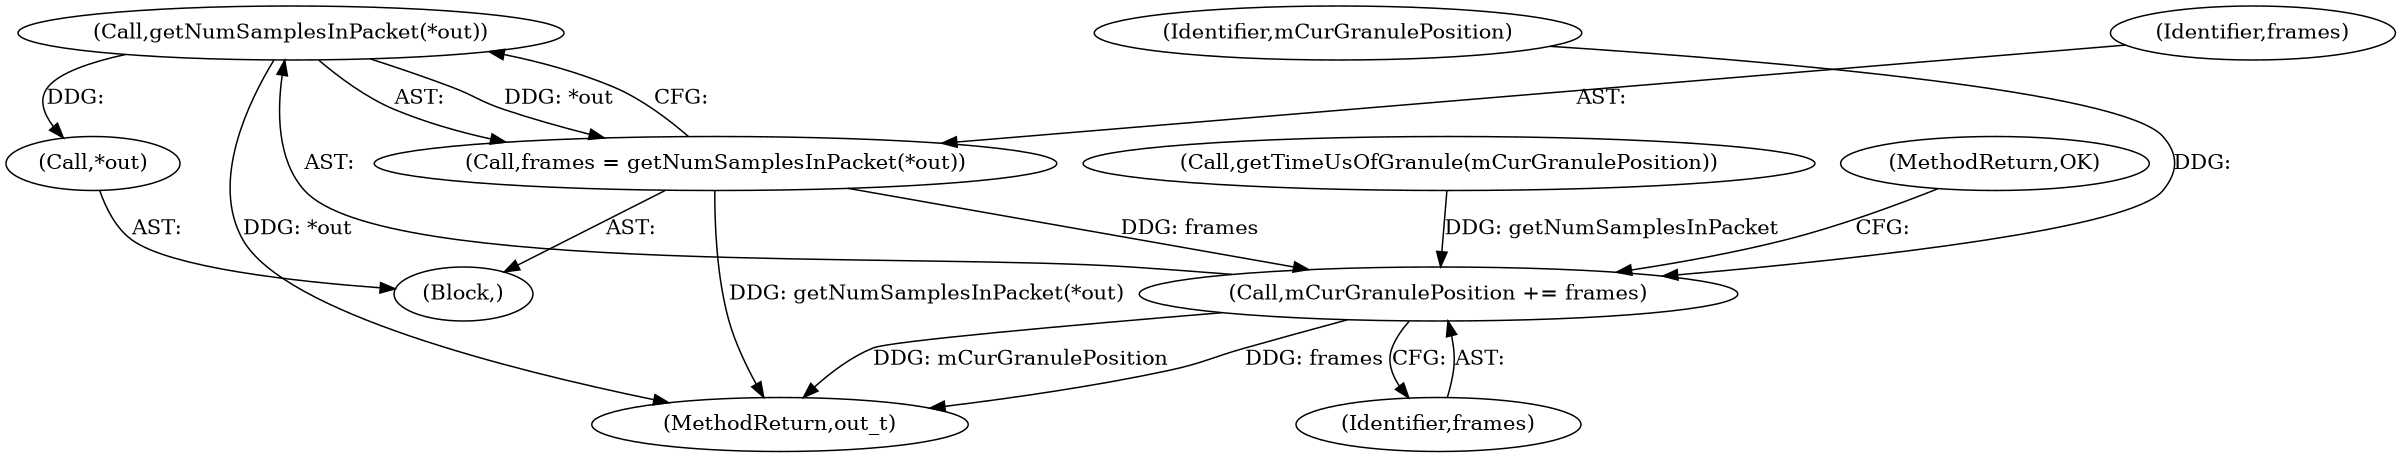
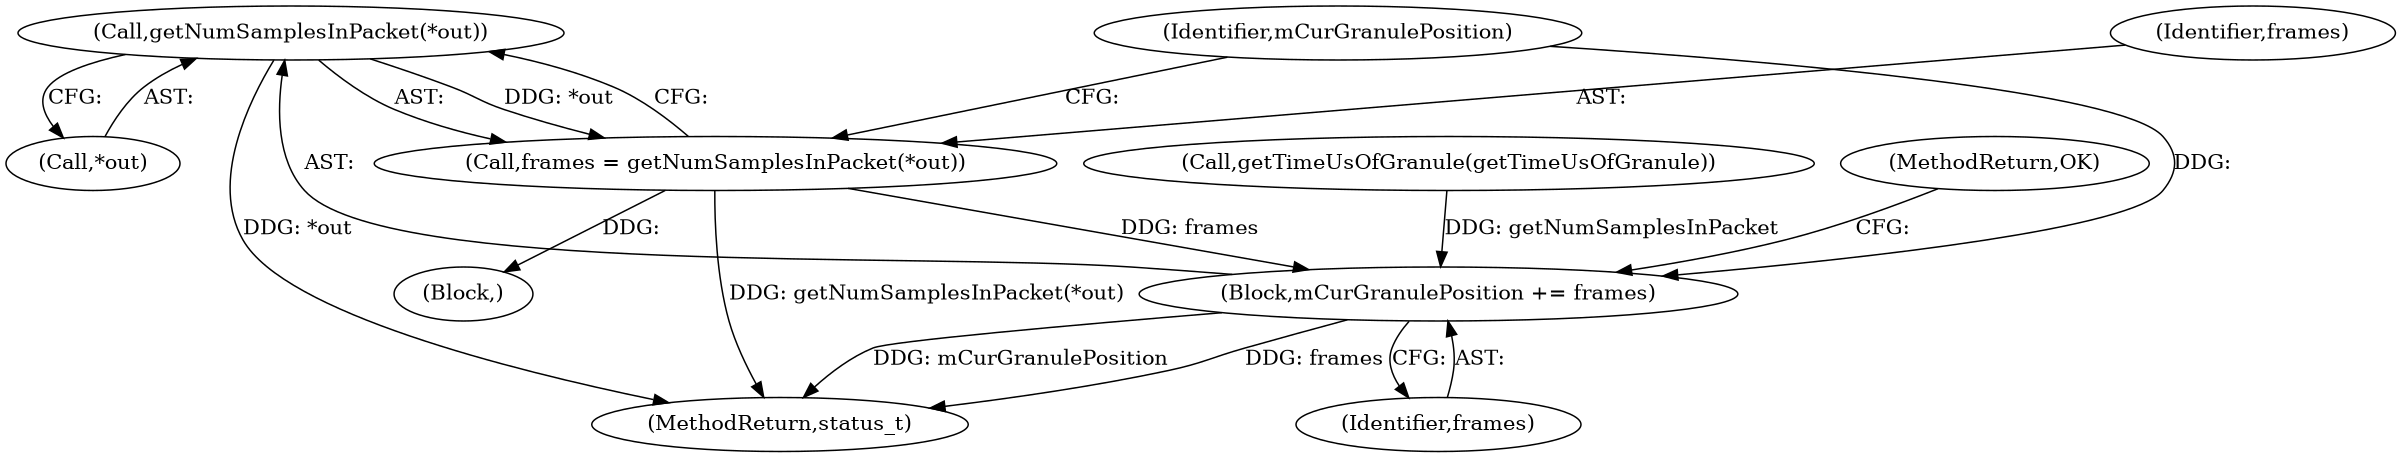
none -> (1037, 96)
(79, 98) -> (79, 98)
(1449, 164) -> (1449, 164)
(634, 229) -> (634, 229)
(224, 269) -> (137, 93)
(1438, 294) -> (1438, 294)
(780, 424) -> (780, 424)
